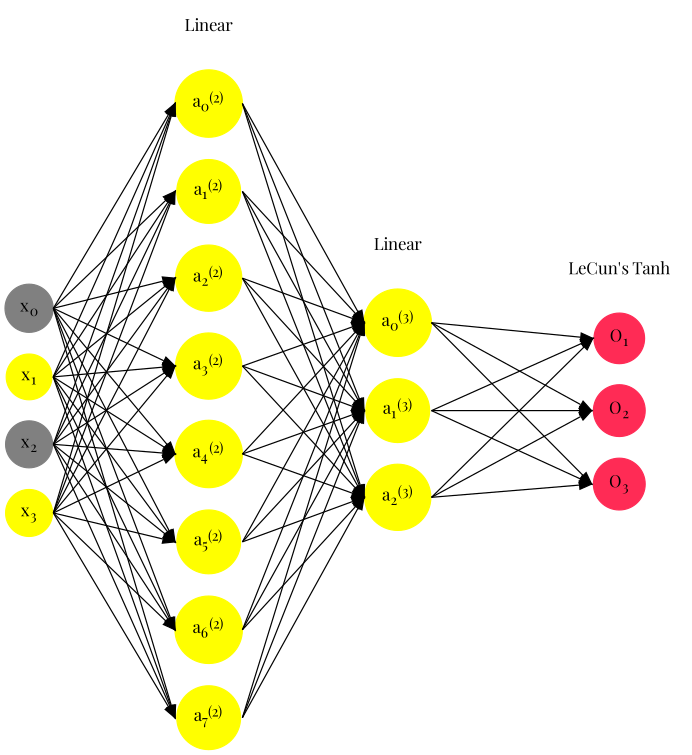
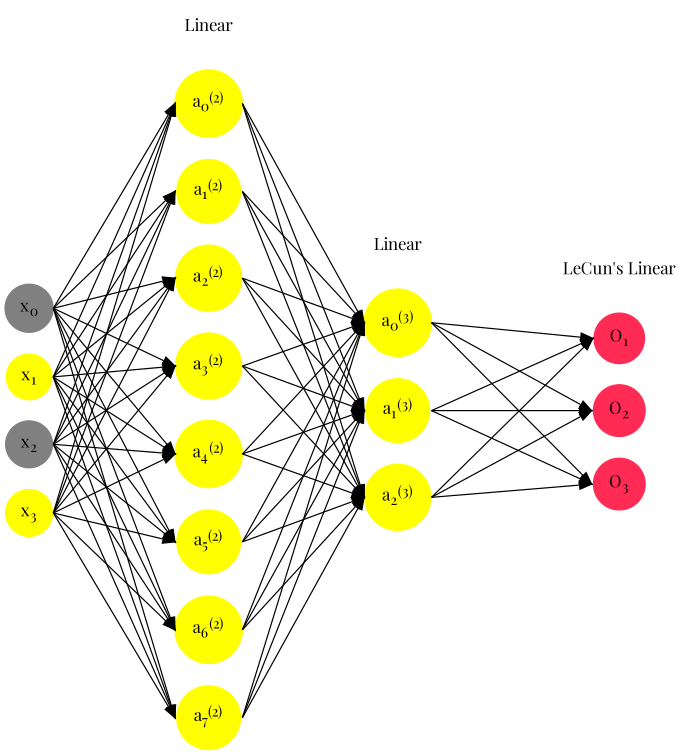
(619, 270) -> (619, 270)
